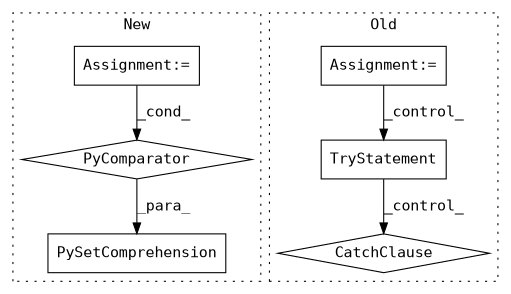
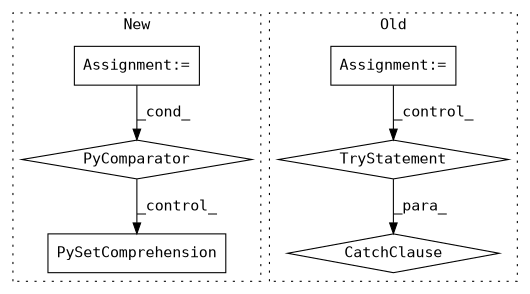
(384, 160) -> (393, 160)
(164, 206) -> (177, 206)
(424, 206) -> (420, 206)
